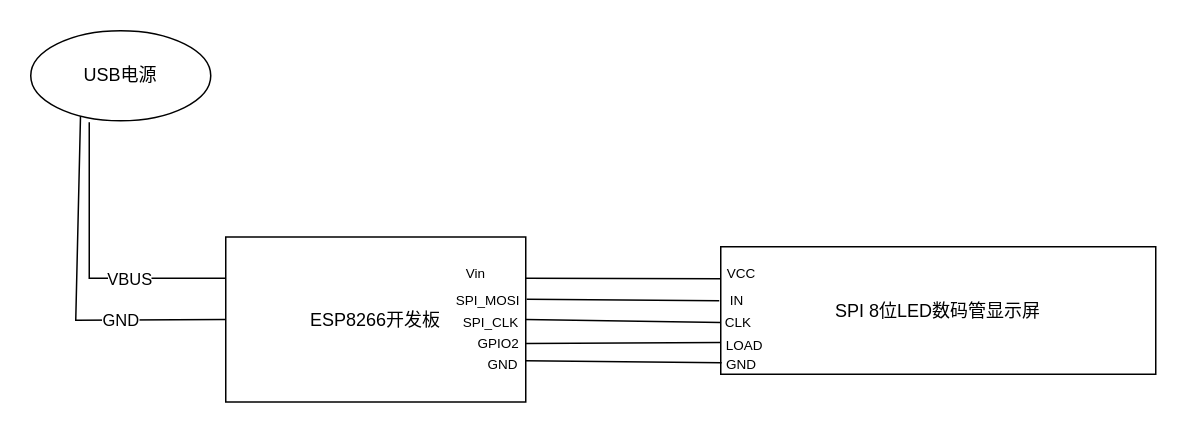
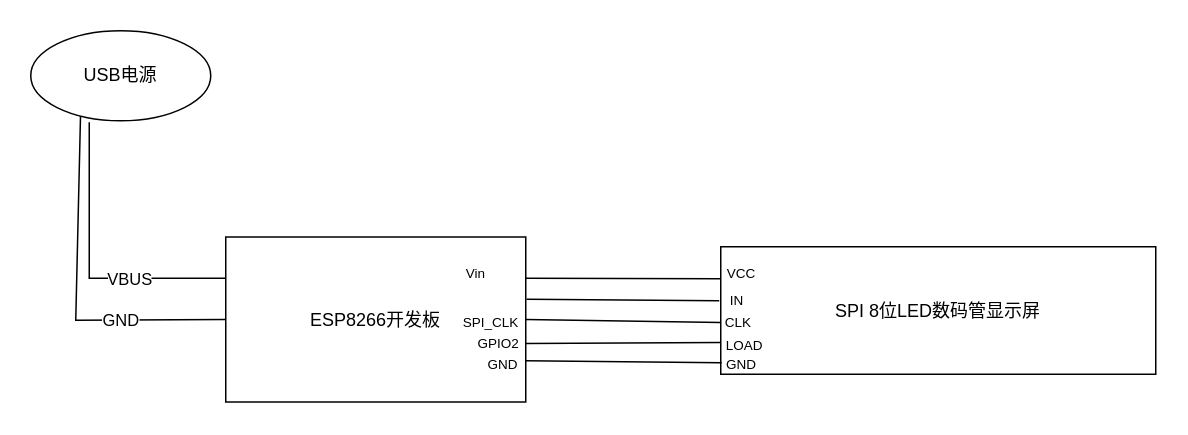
(488, 301) -> none
